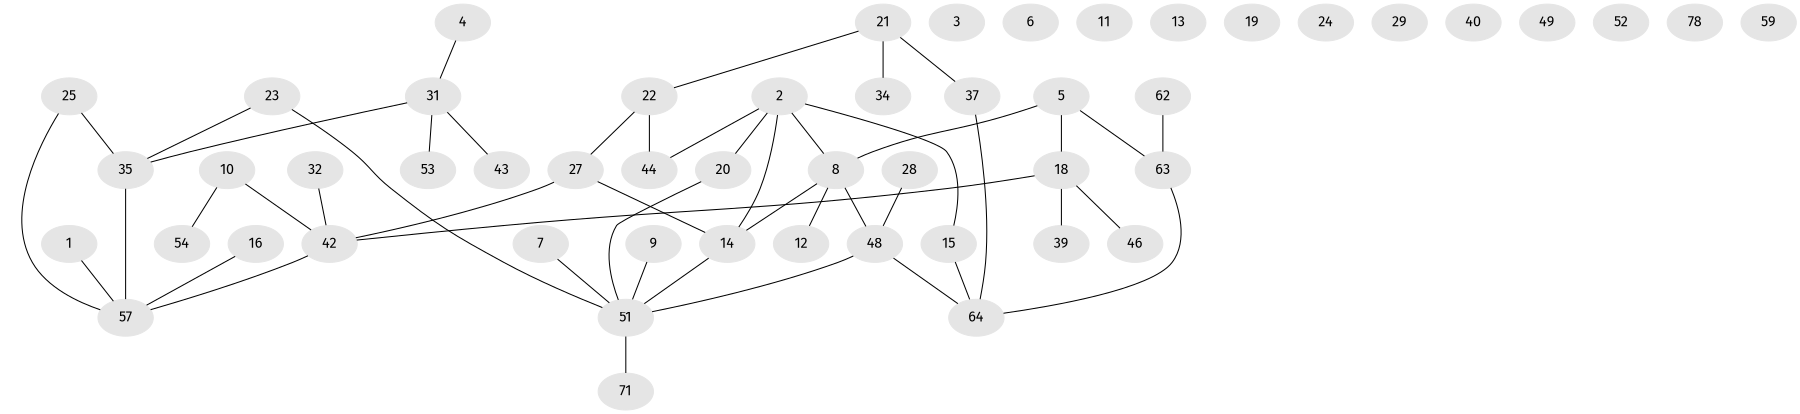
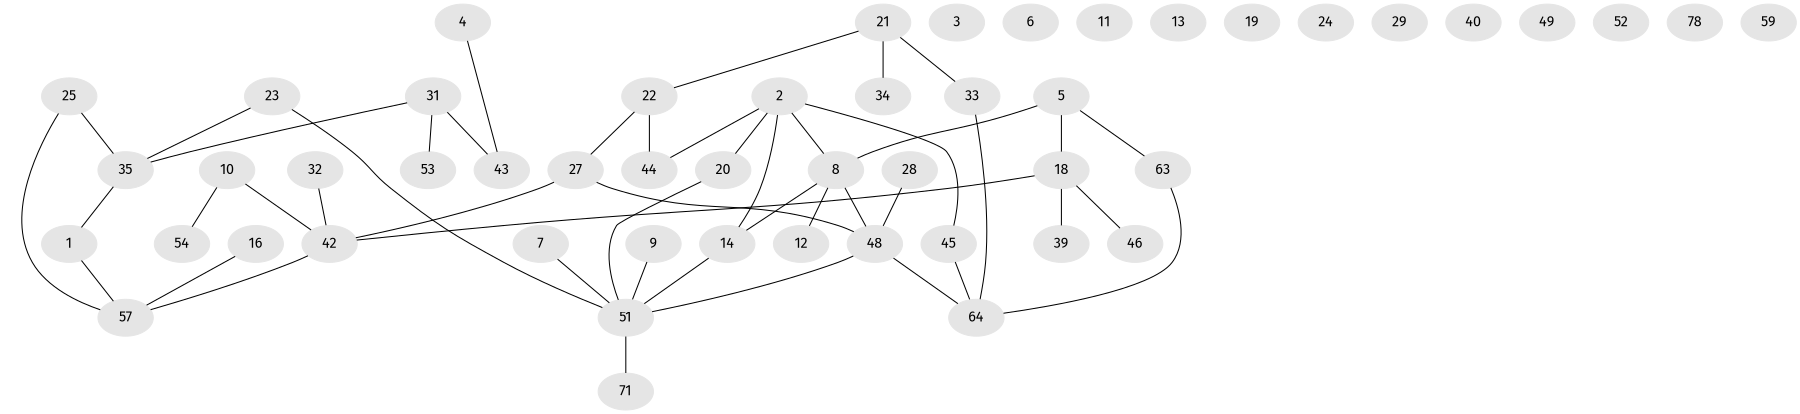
(448, 60) -> (482, 96)
(972, 96) -> (972, 96)
(1163, 96) -> none
(643, 203) -> (692, 205)
(126, 244) -> (97, 207)
(949, 244) -> (949, 244)
